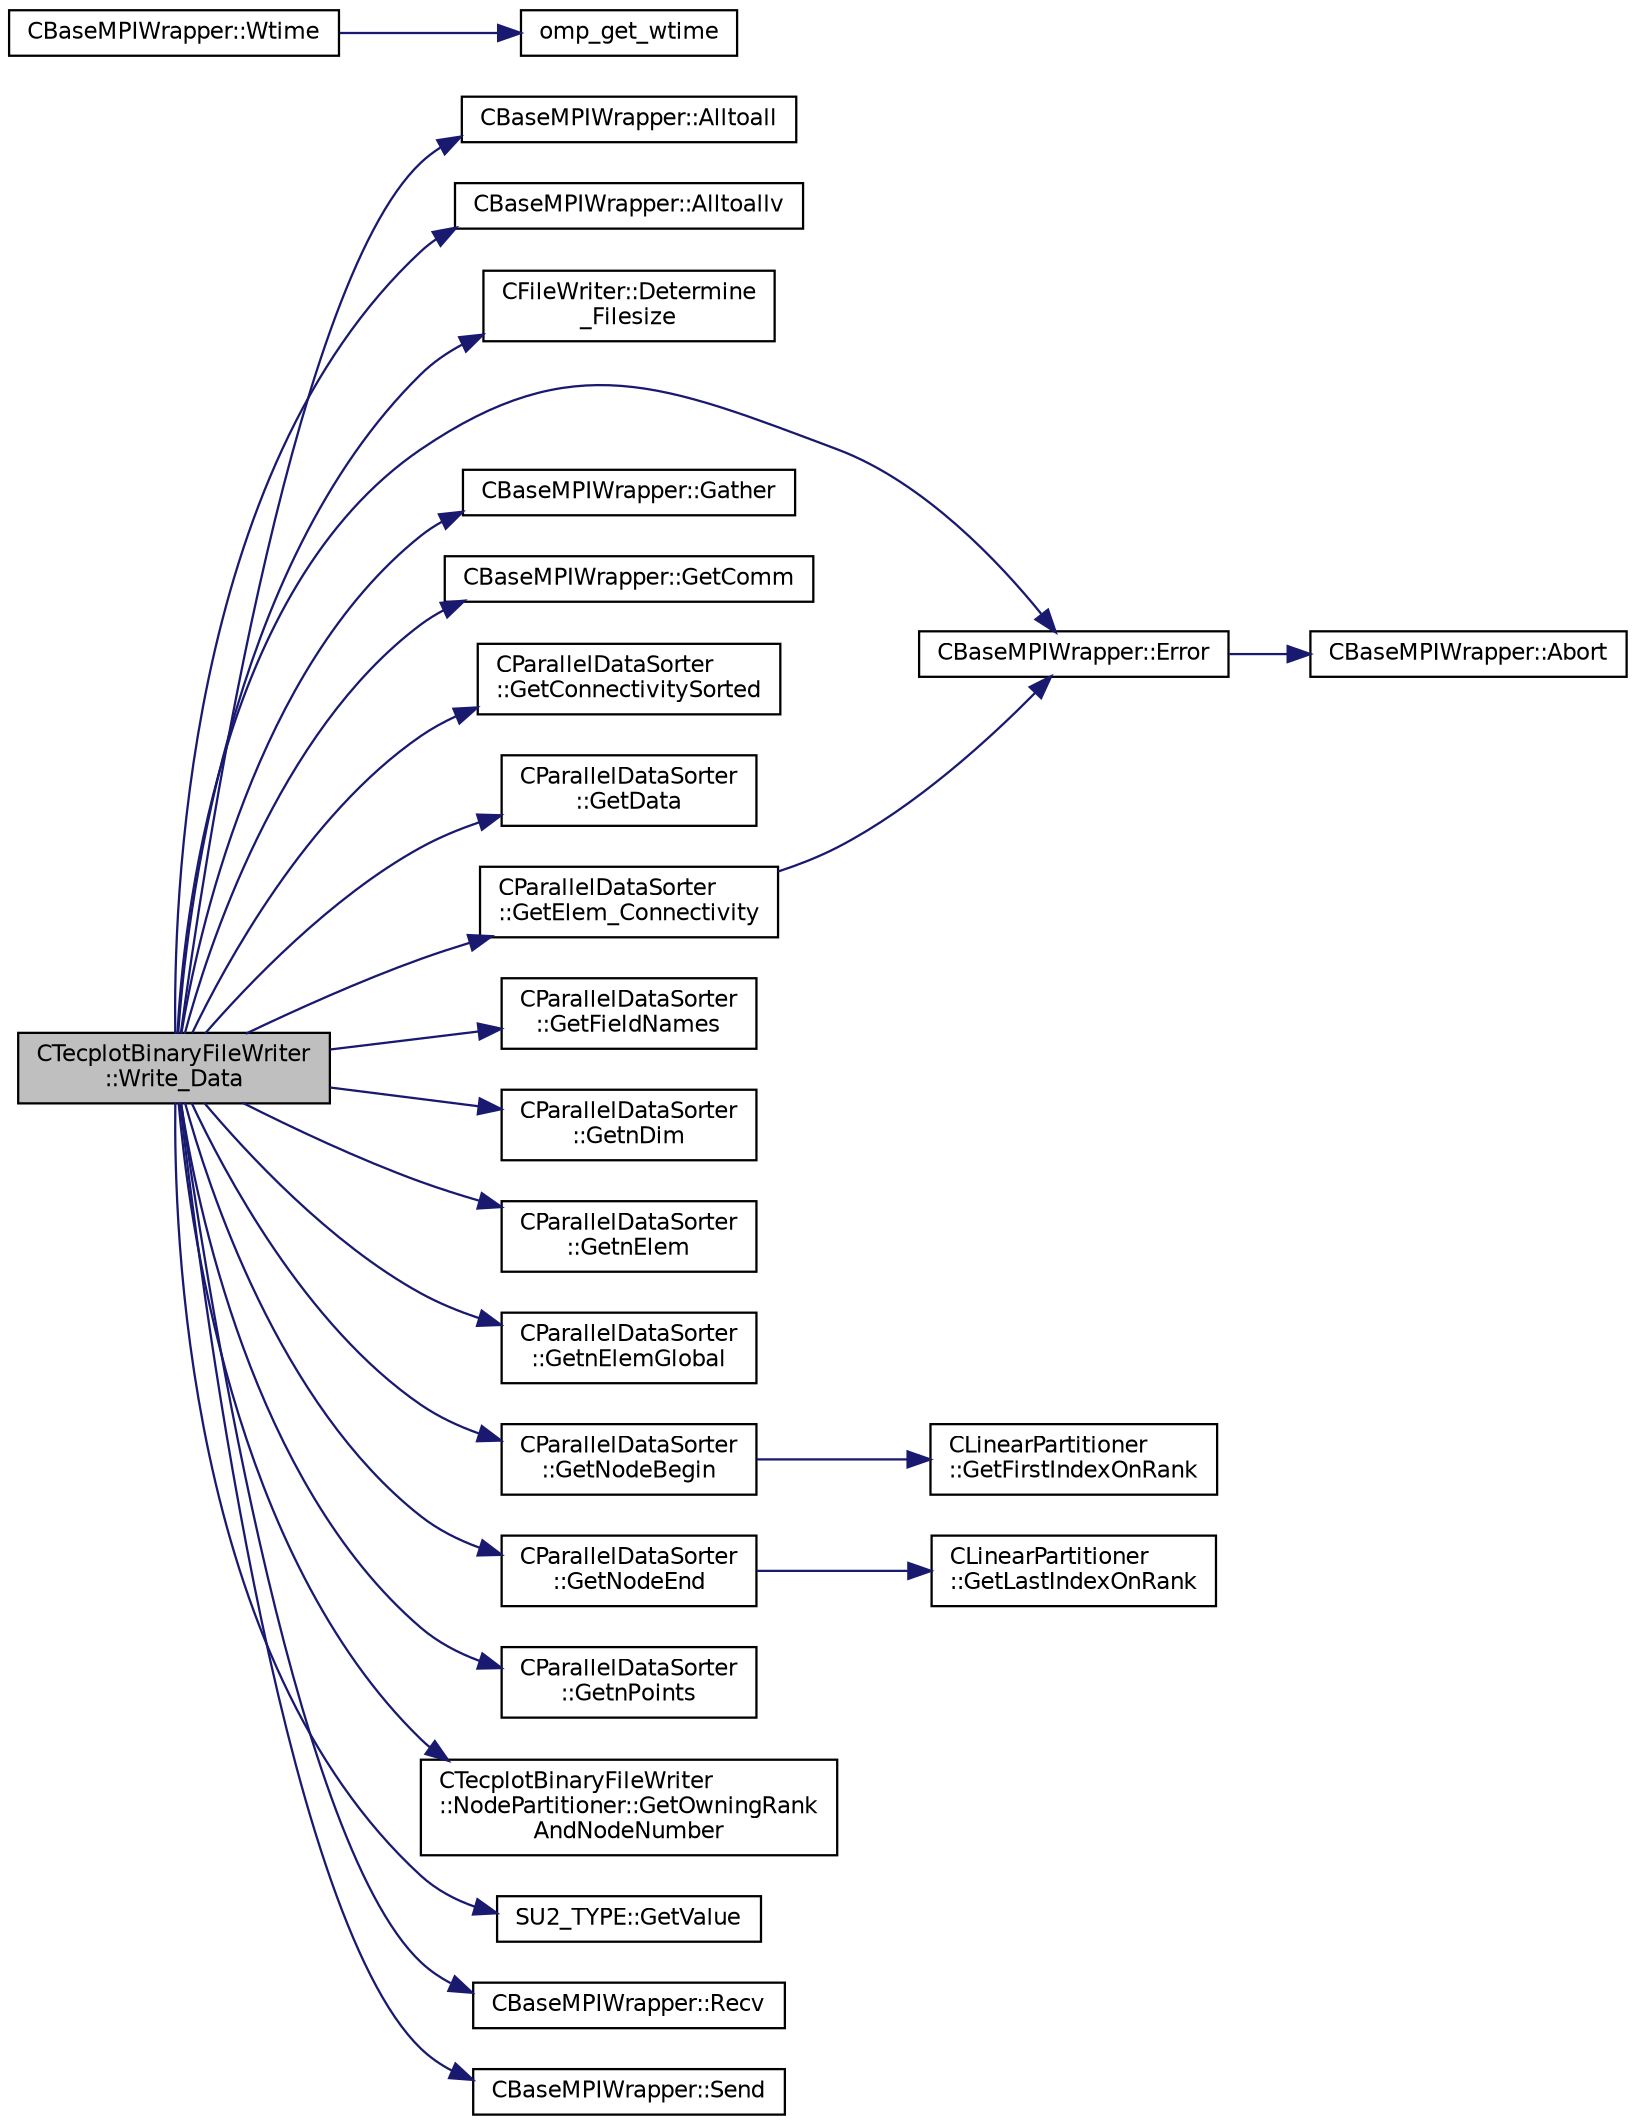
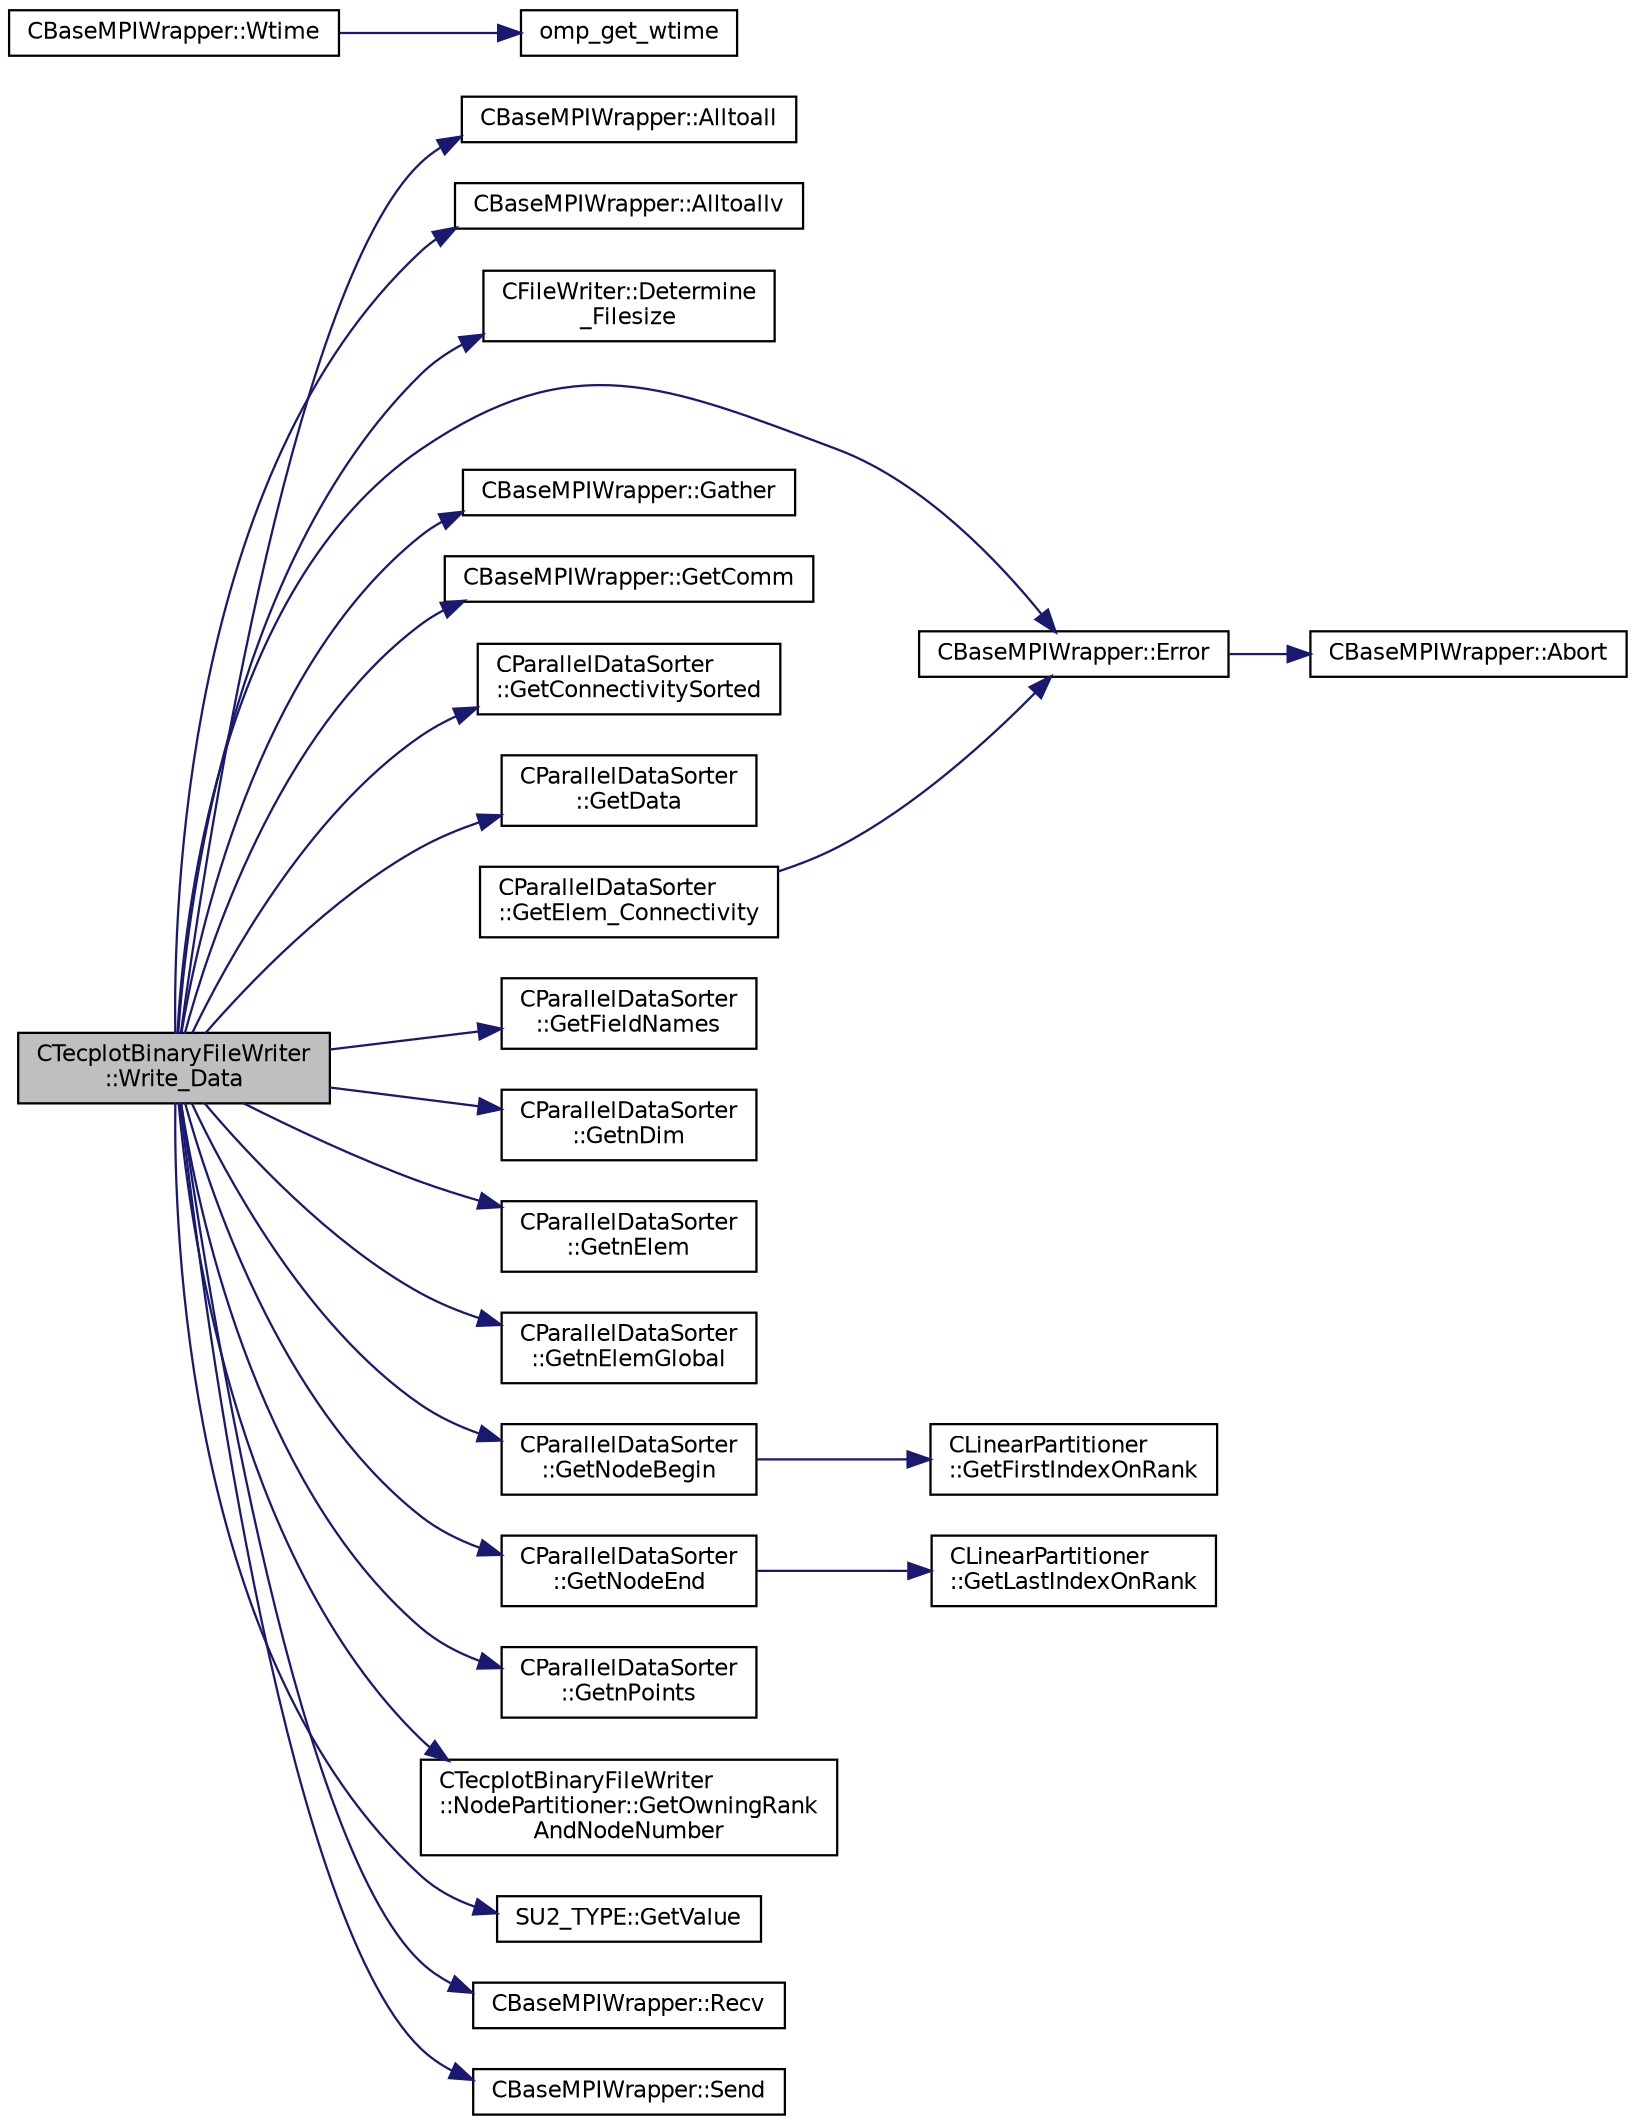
(356, 984) -> none
